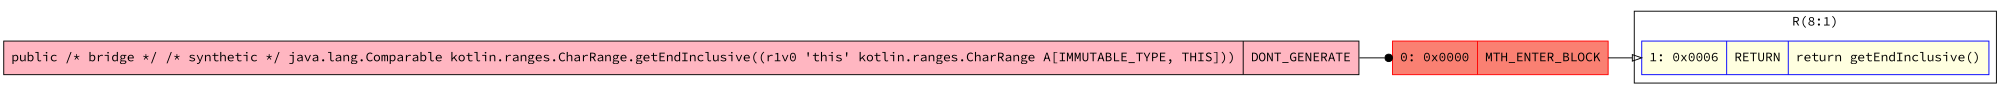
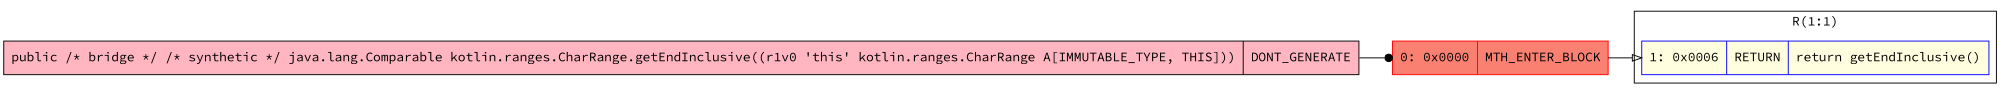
(1815, 22) -> (1815, 22)
